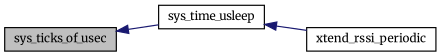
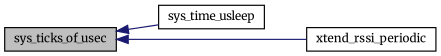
(292, 28) -> (217, 39)
